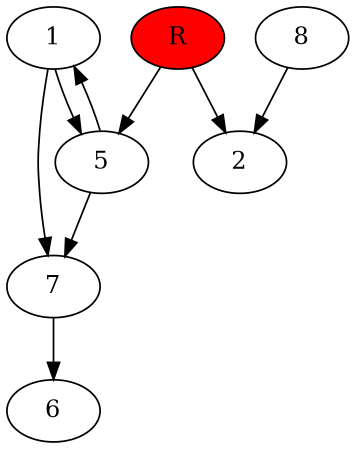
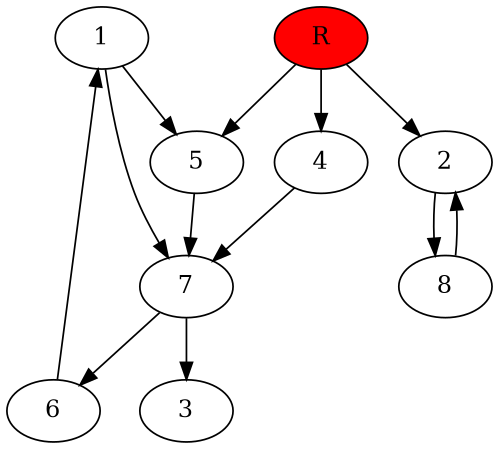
(92, 106) -> (77, 233)
none -> (321, 162)
none -> (434, 215)
none -> (186, 411)
